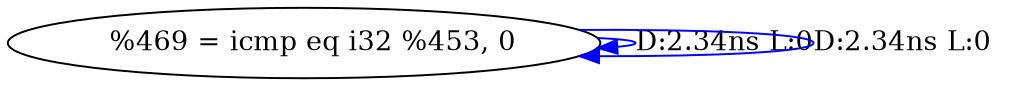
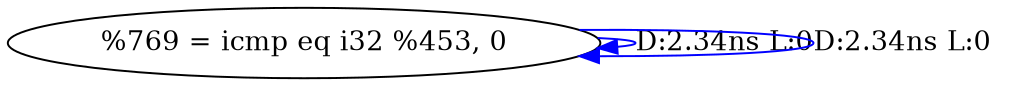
(304, 43) -> (304, 43)
